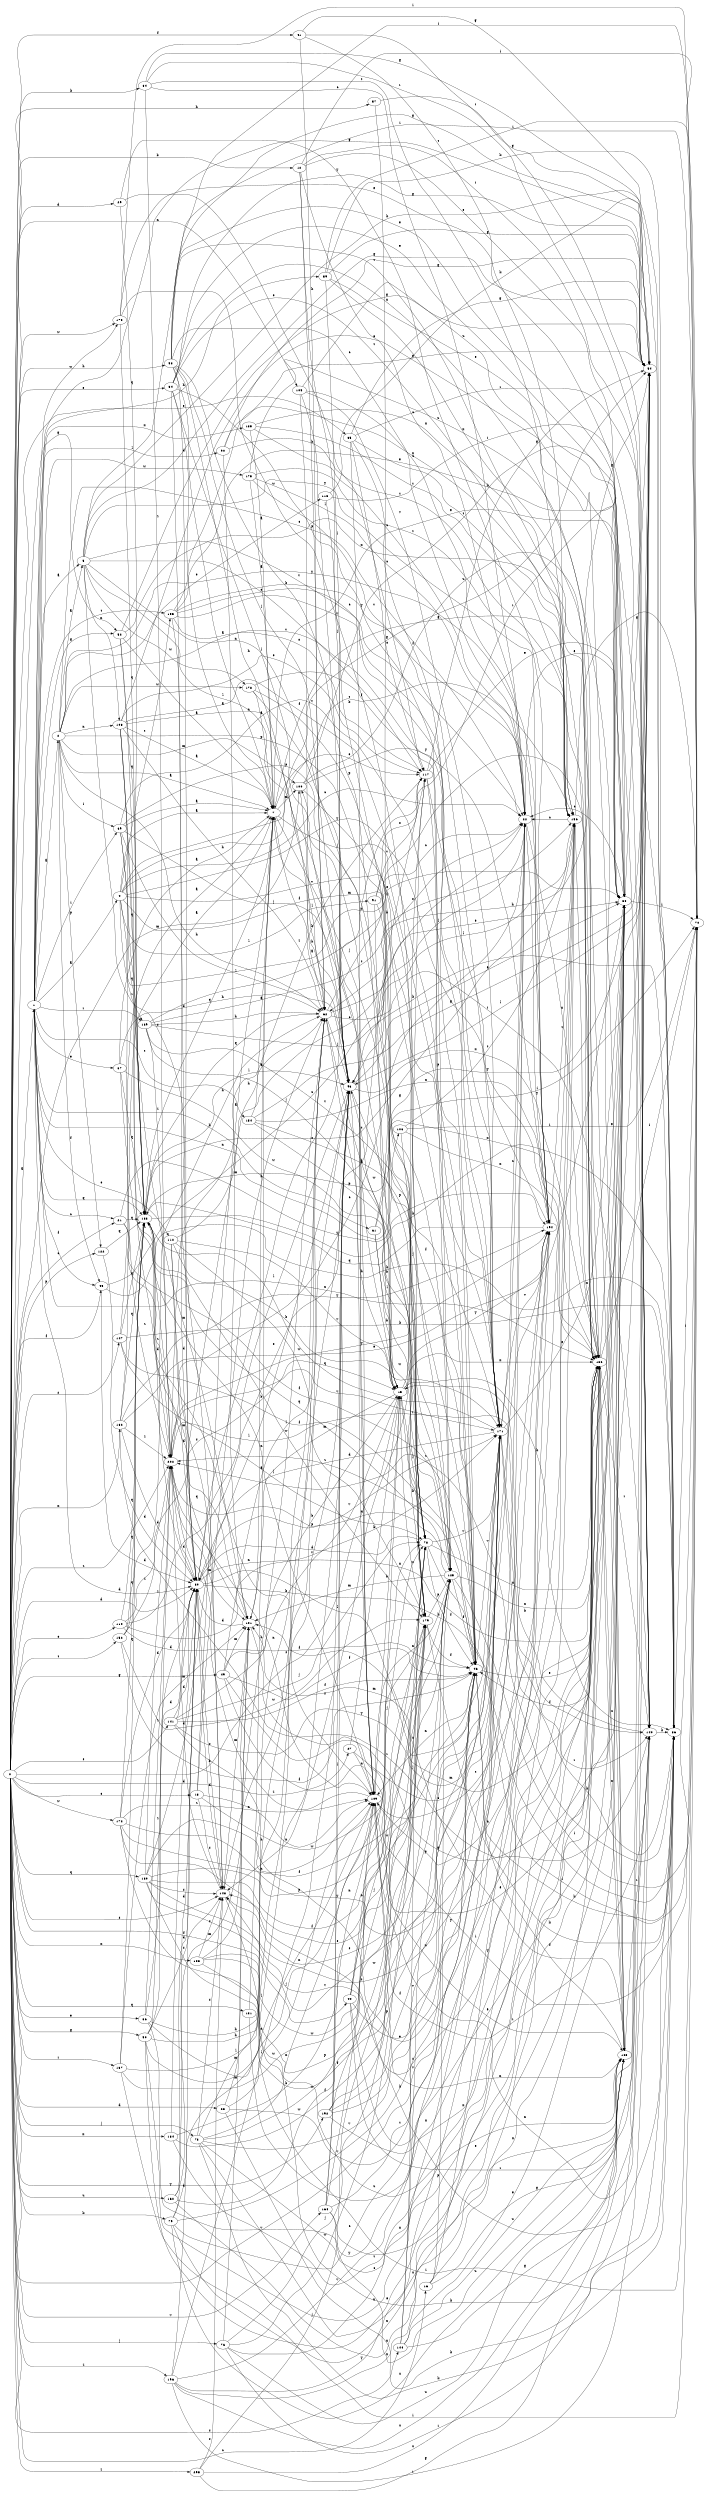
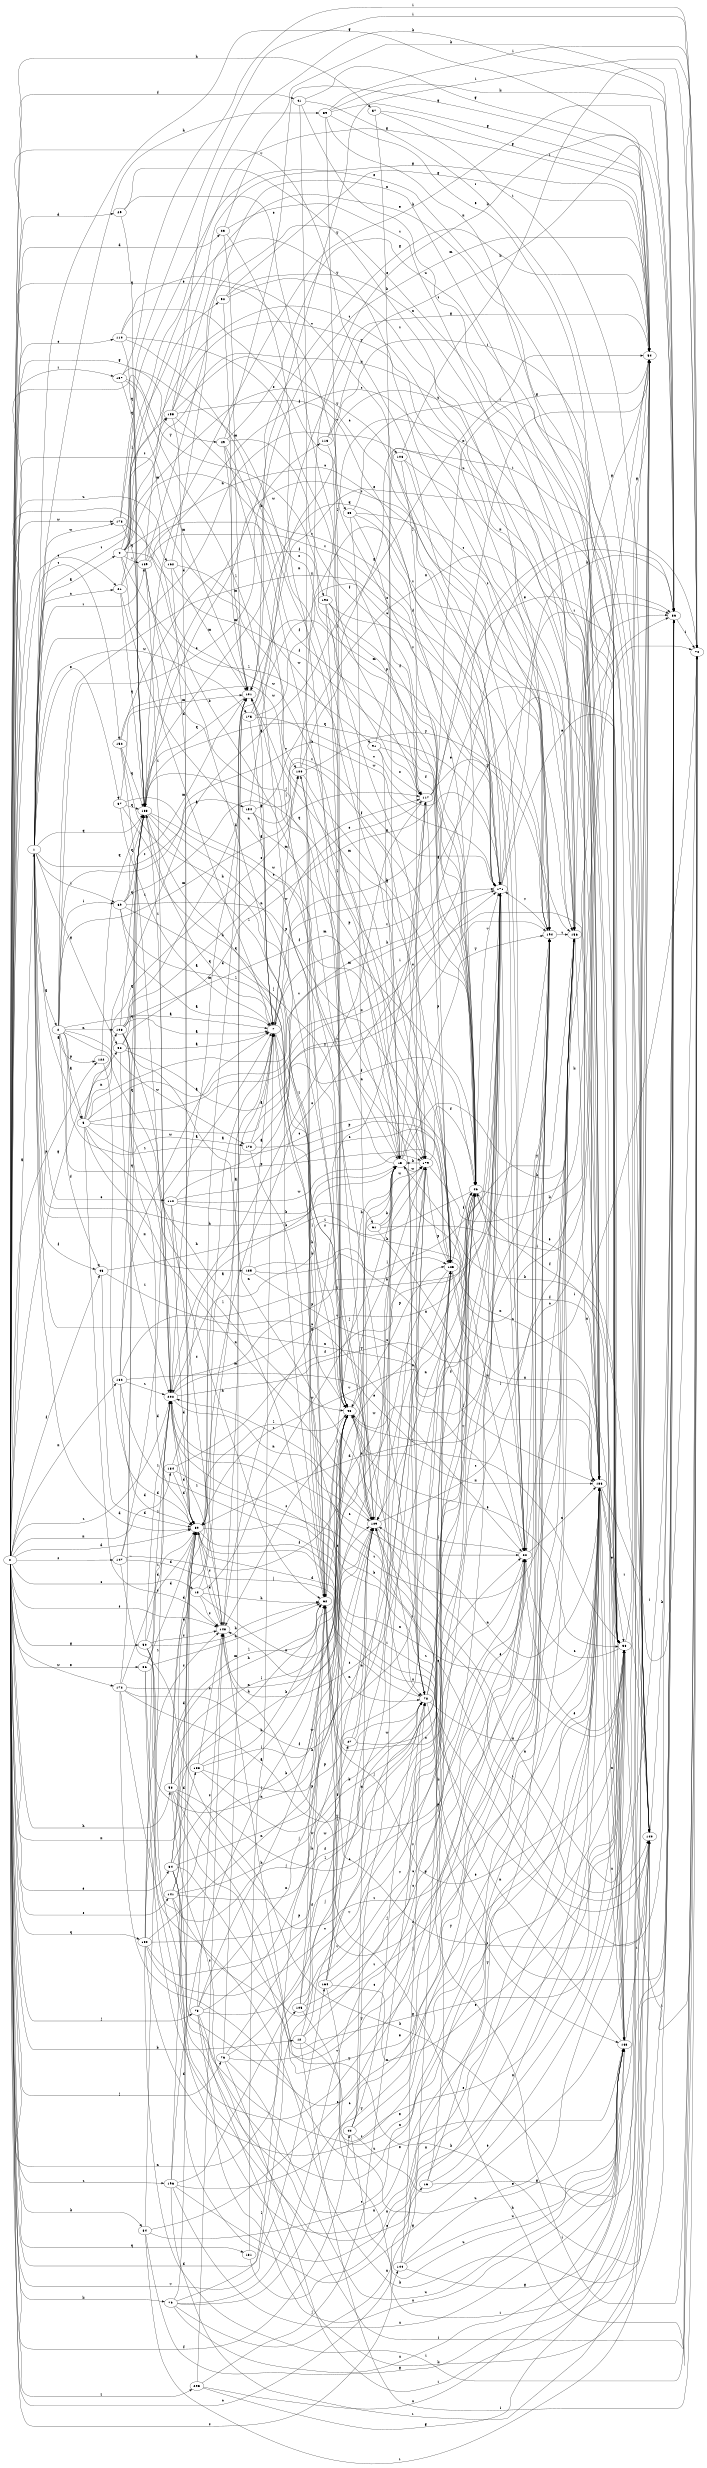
(503, 301) -> none
(631, 439) -> (641, 873)
